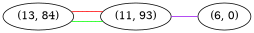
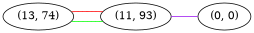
(38, 17) -> (38, 17)
(224, 17) -> (224, 17)
